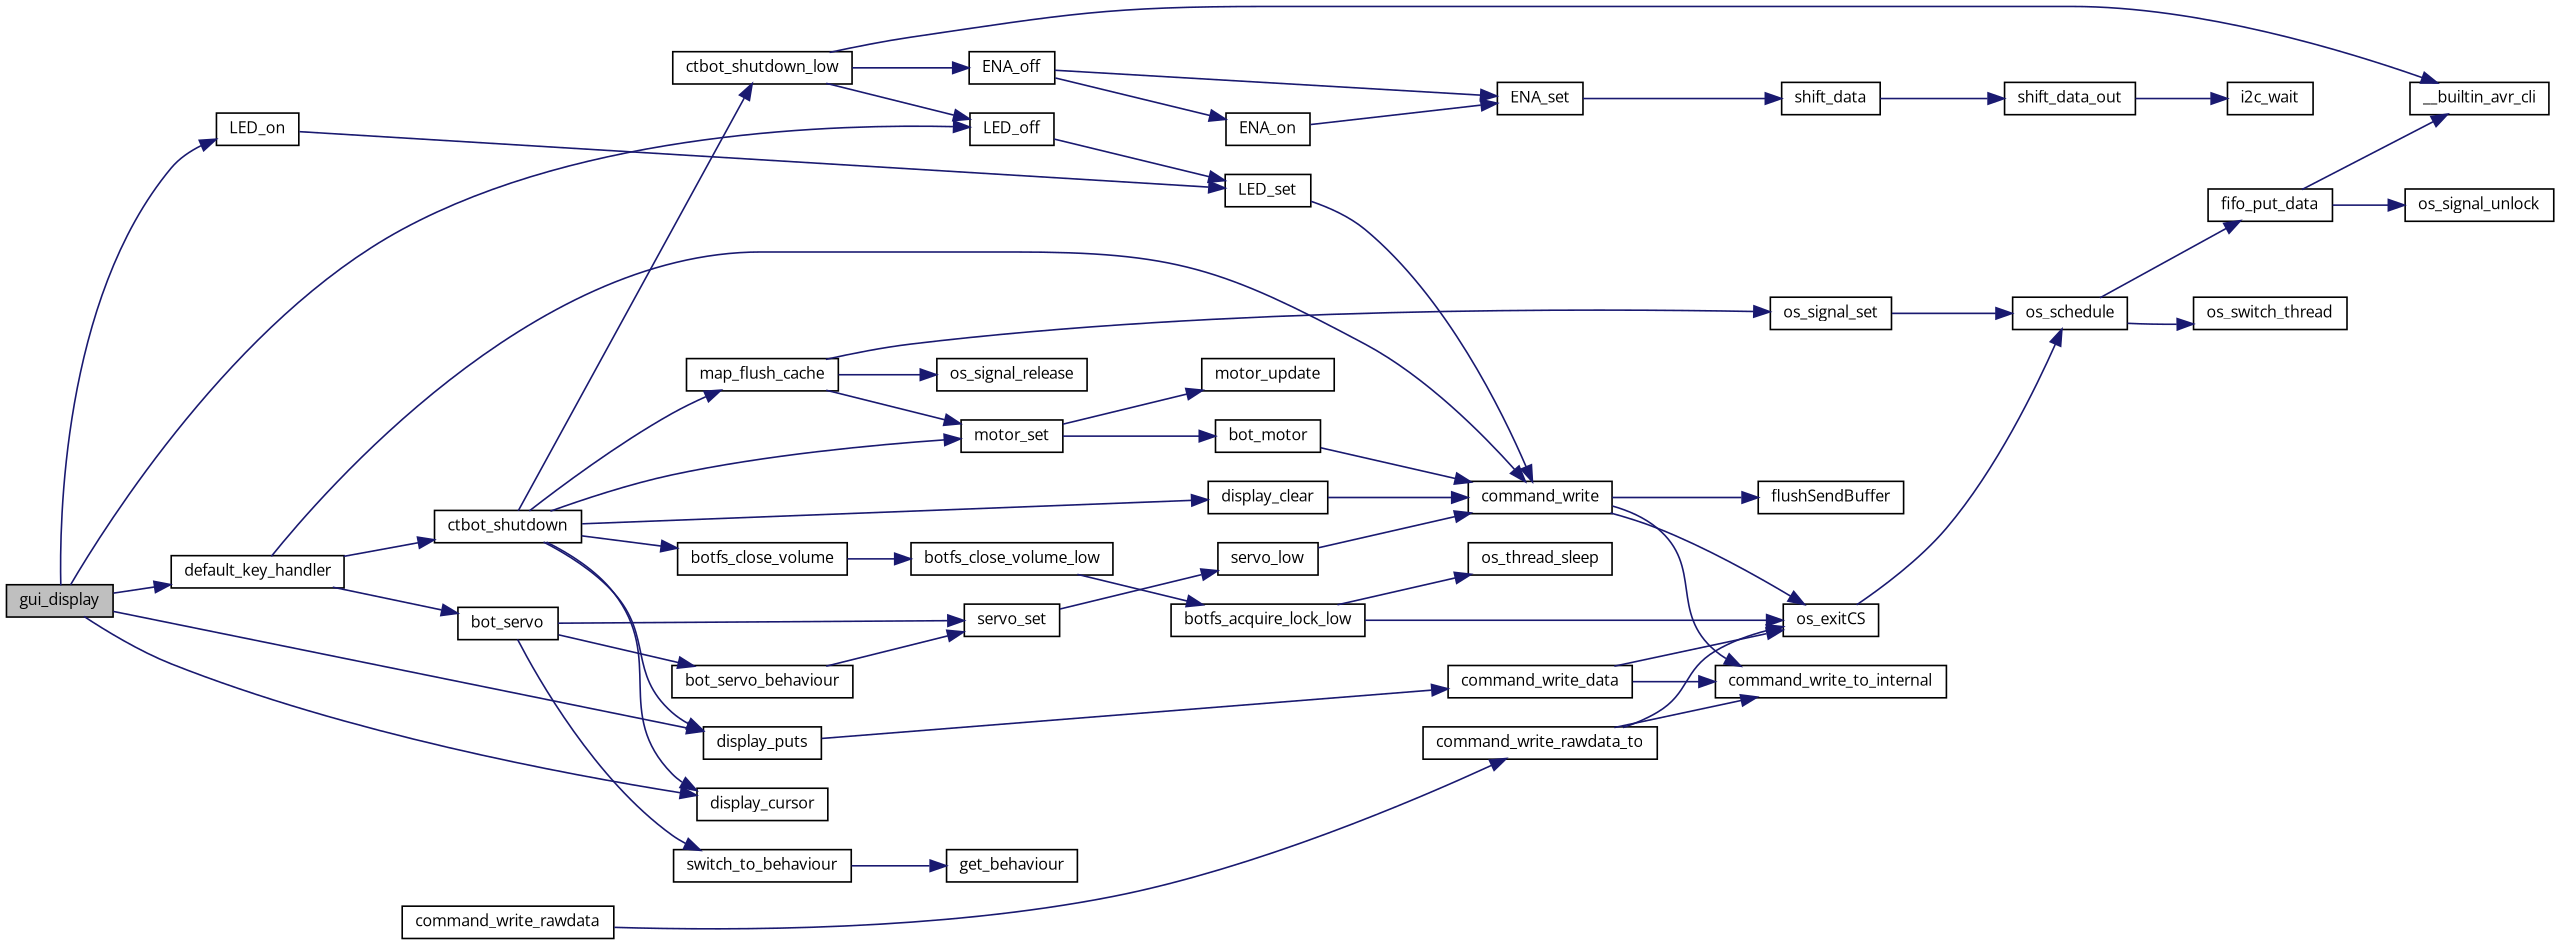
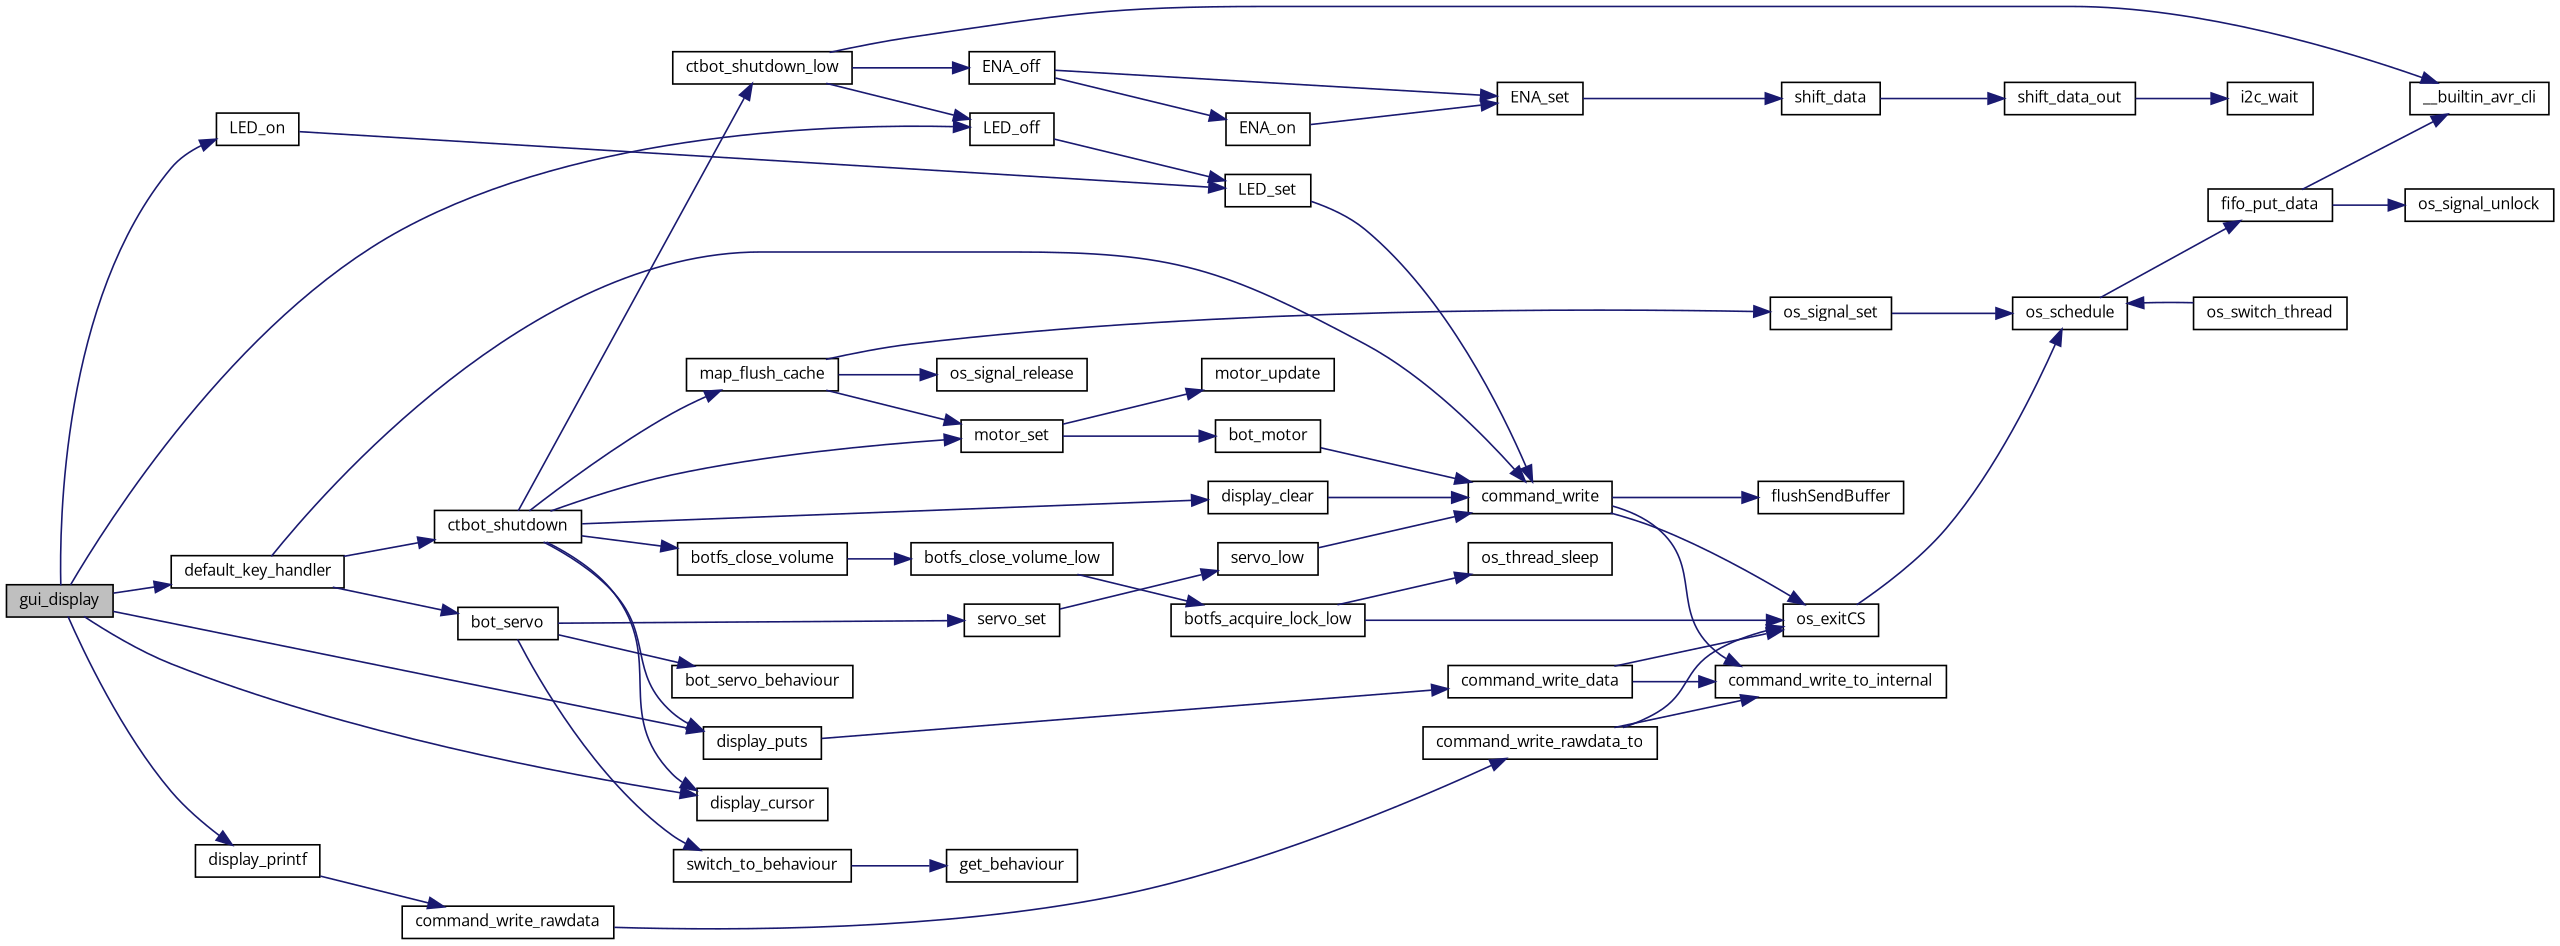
(2152, 324) -> (2169, 302)
(887, 651) -> none
none -> (258, 861)
